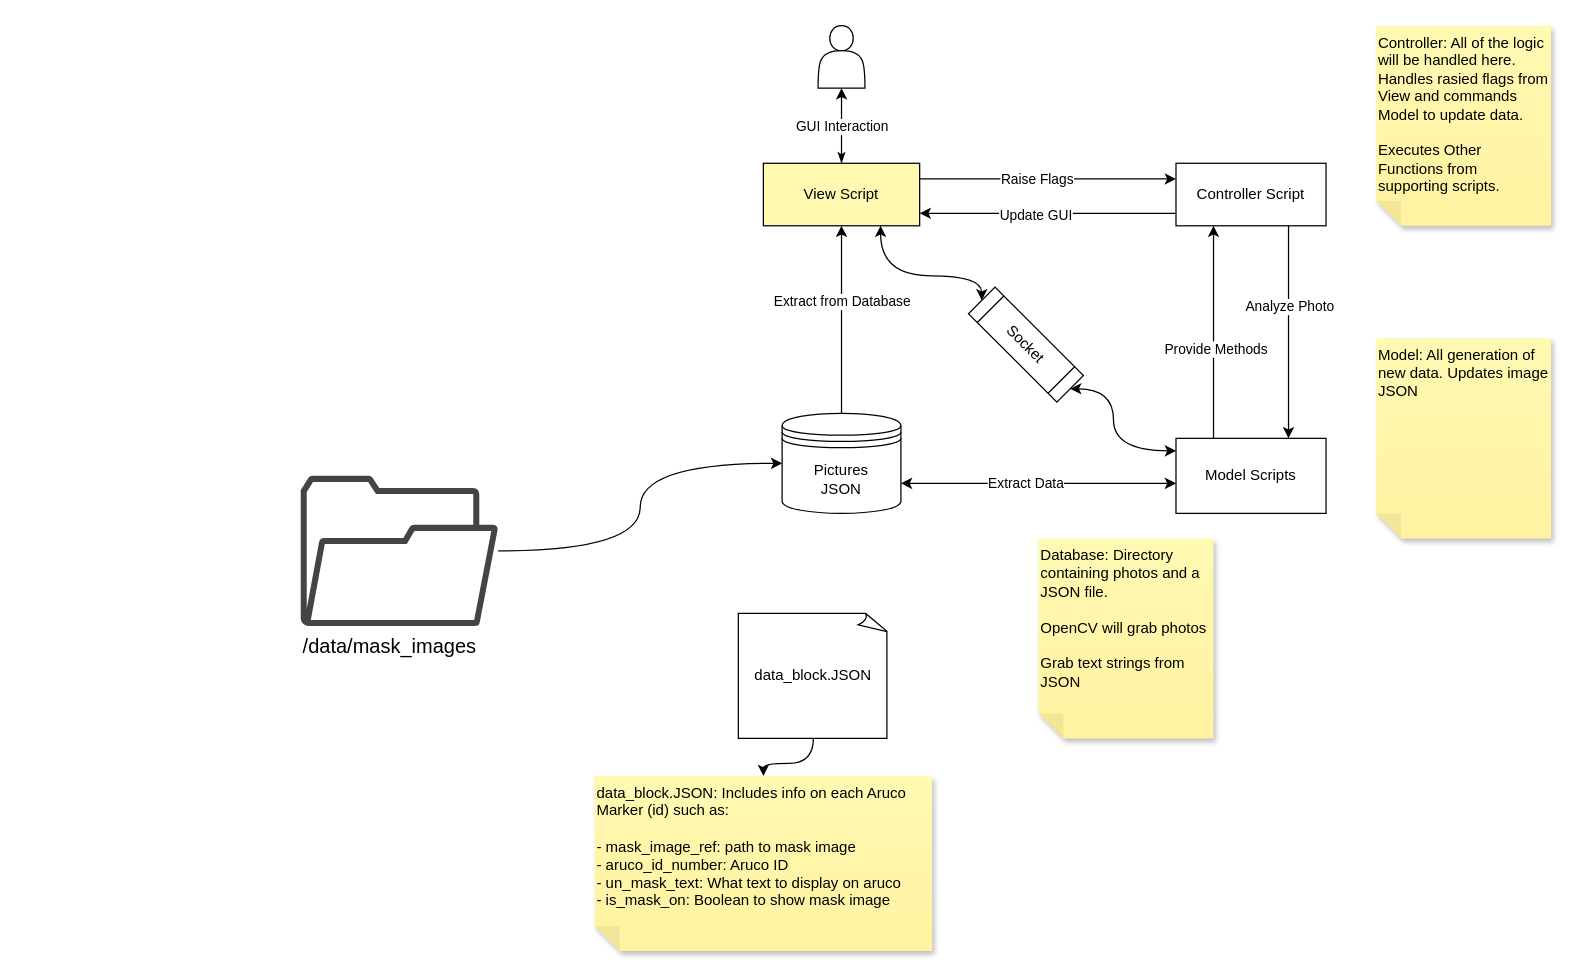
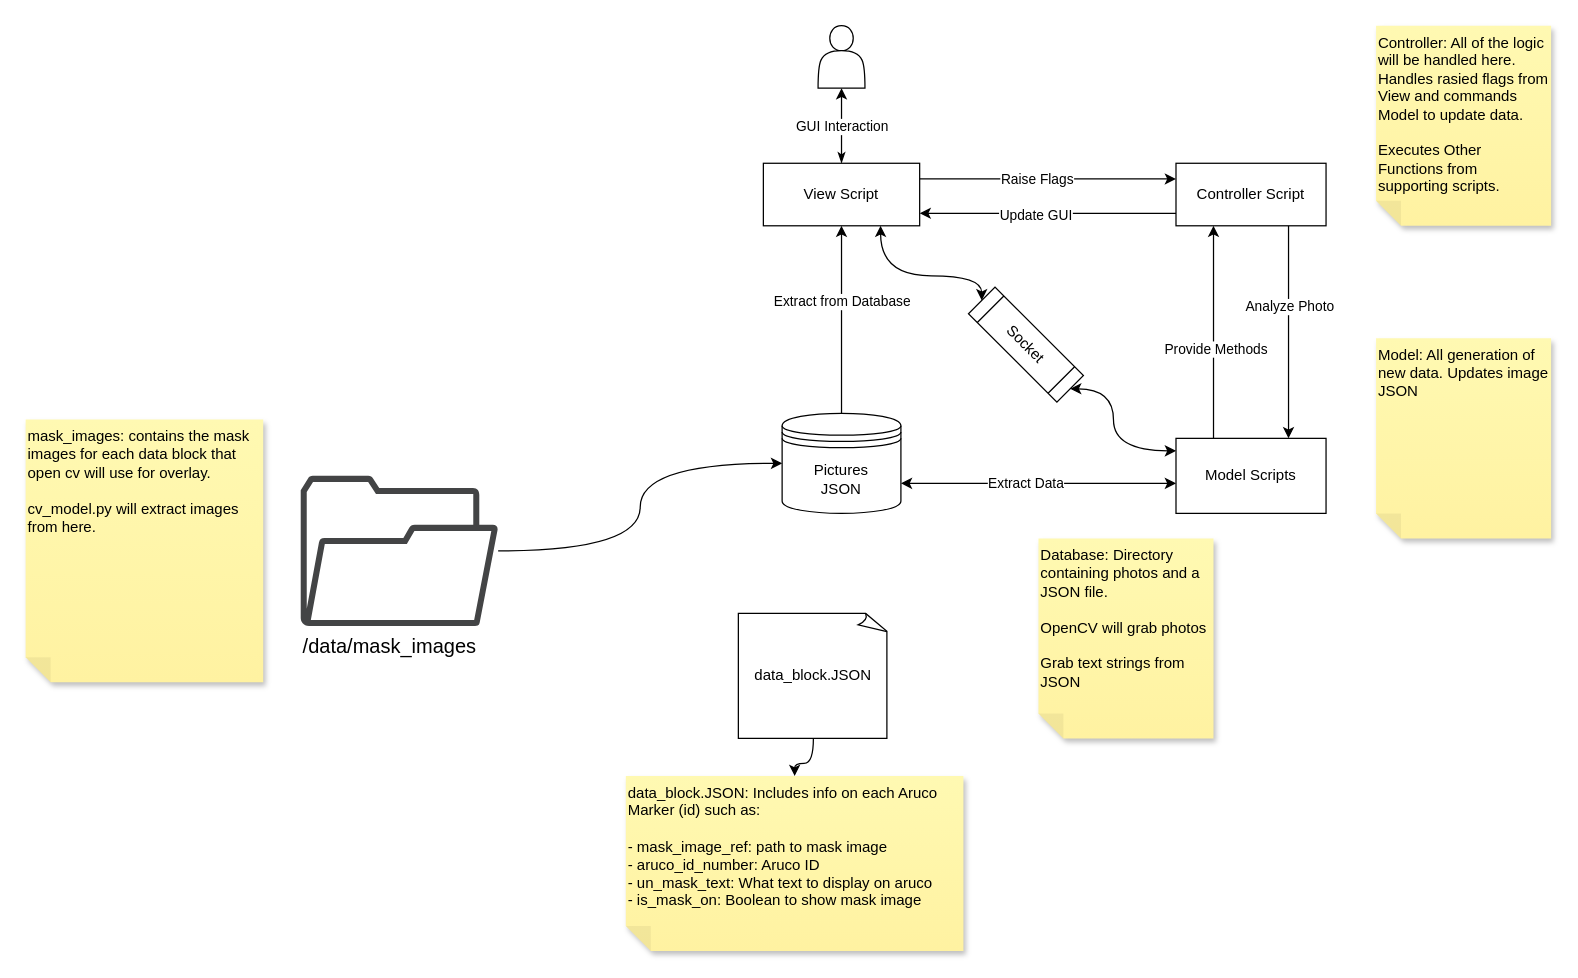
(841, 194) -> (841, 194)
none -> (144, 551)
(763, 863) -> (794, 863)
